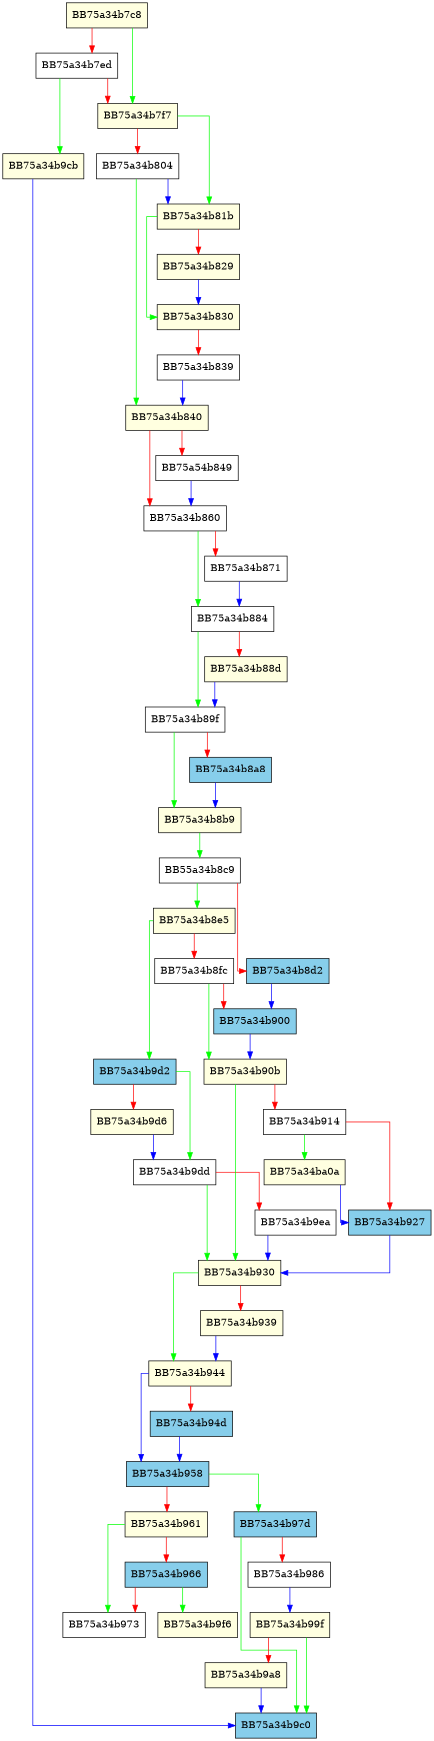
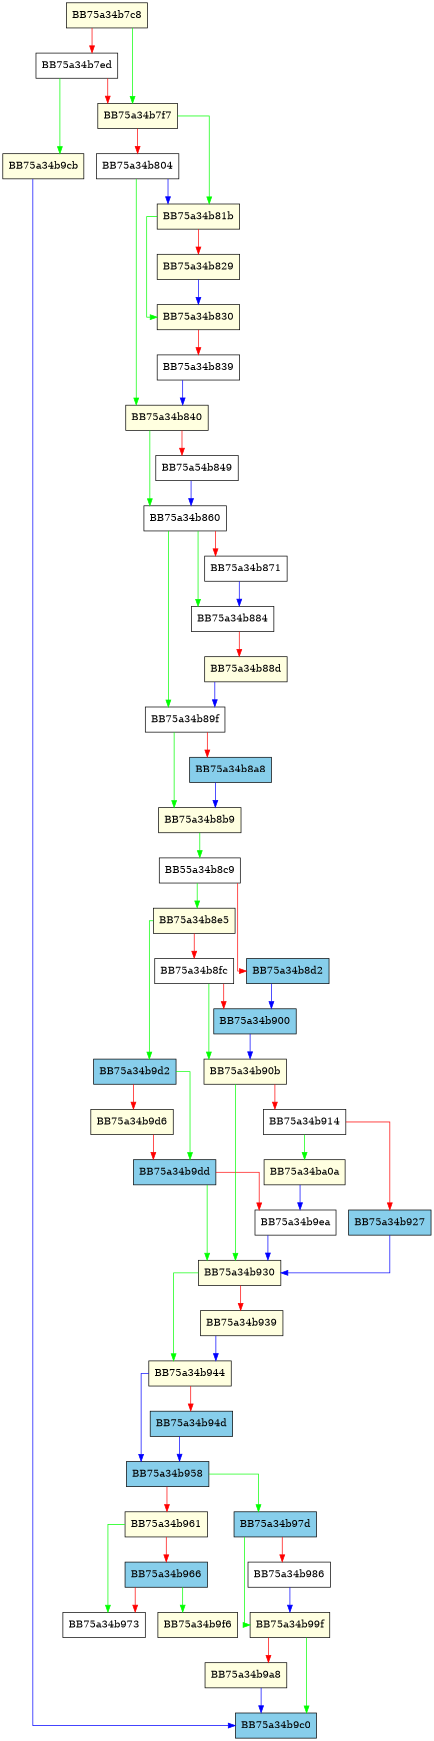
(150, 465) -> (150, 465)
(198, 666) -> (168, 615)
(153, 1144) -> (153, 1144)
(175, 1172) -> (175, 1172)
(341, 1204) -> (300, 1194)
(241, 1649) -> (245, 1581)
